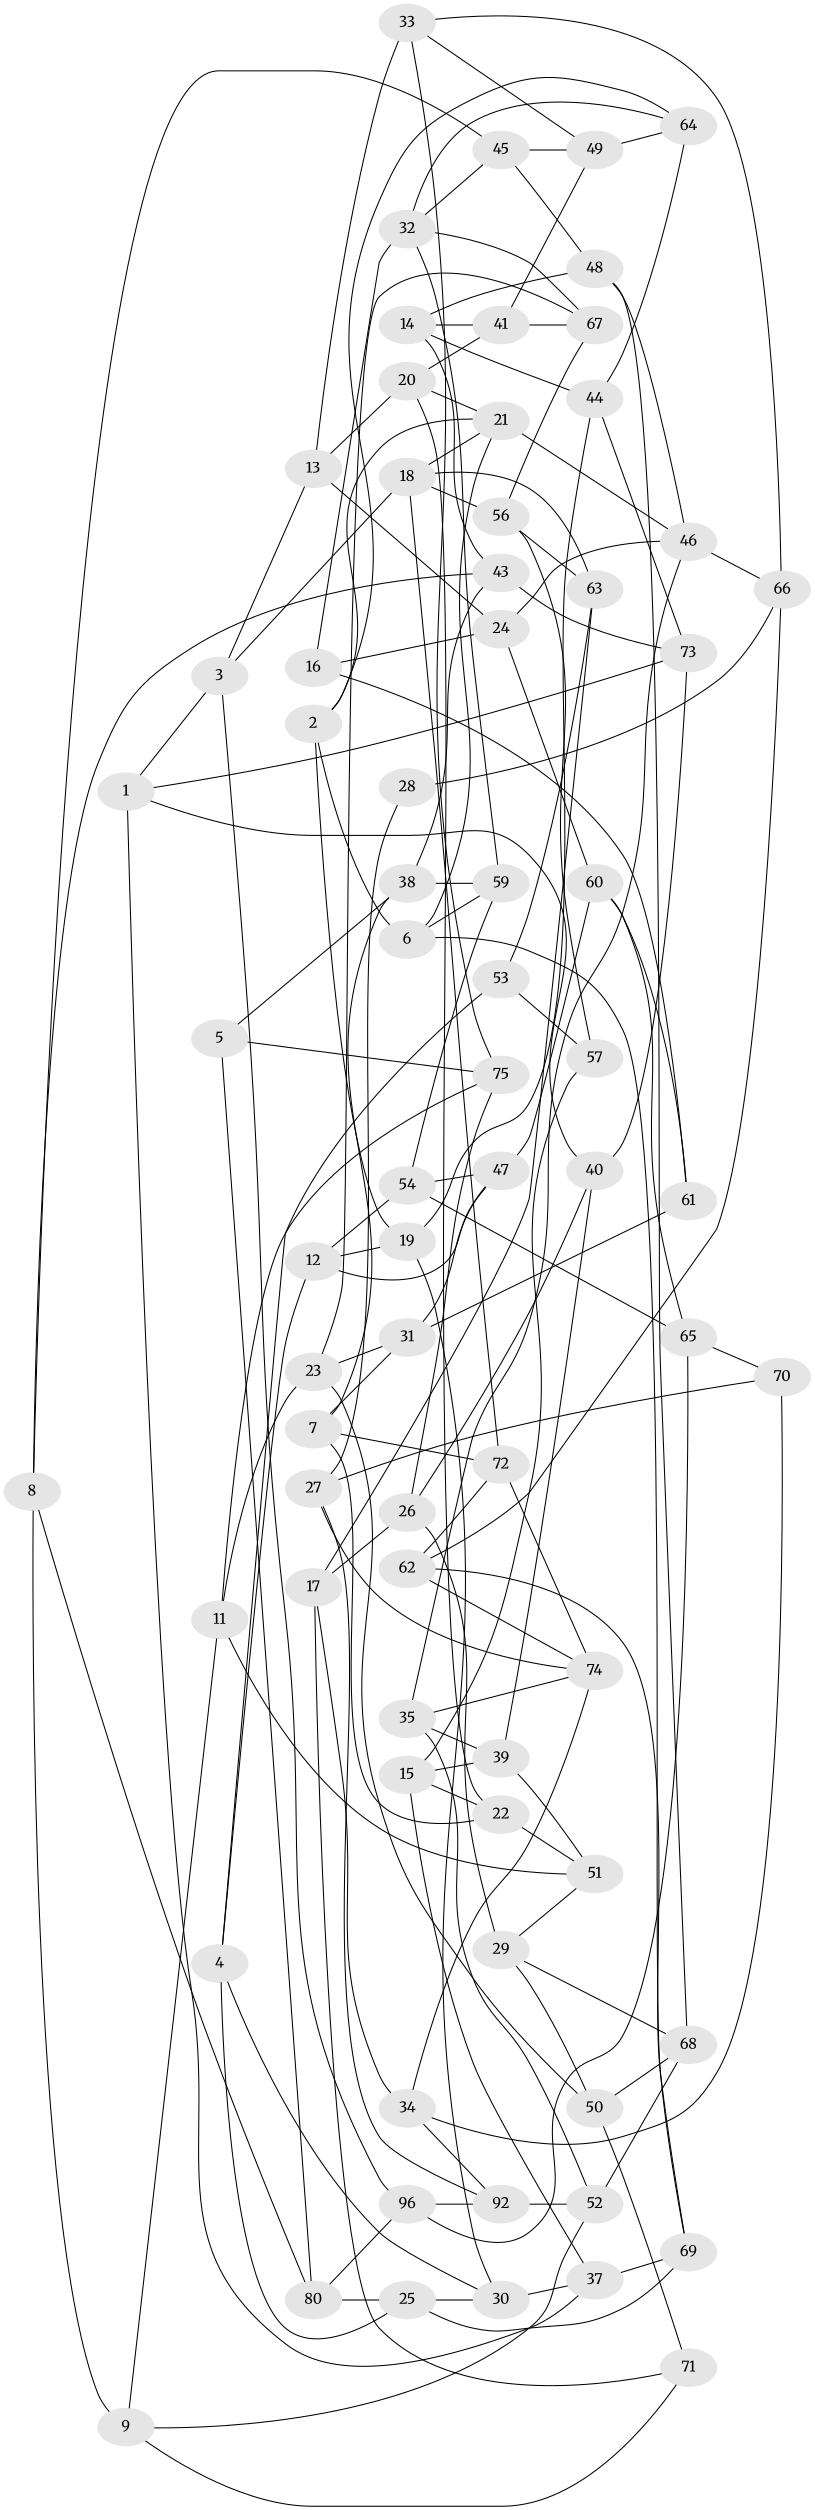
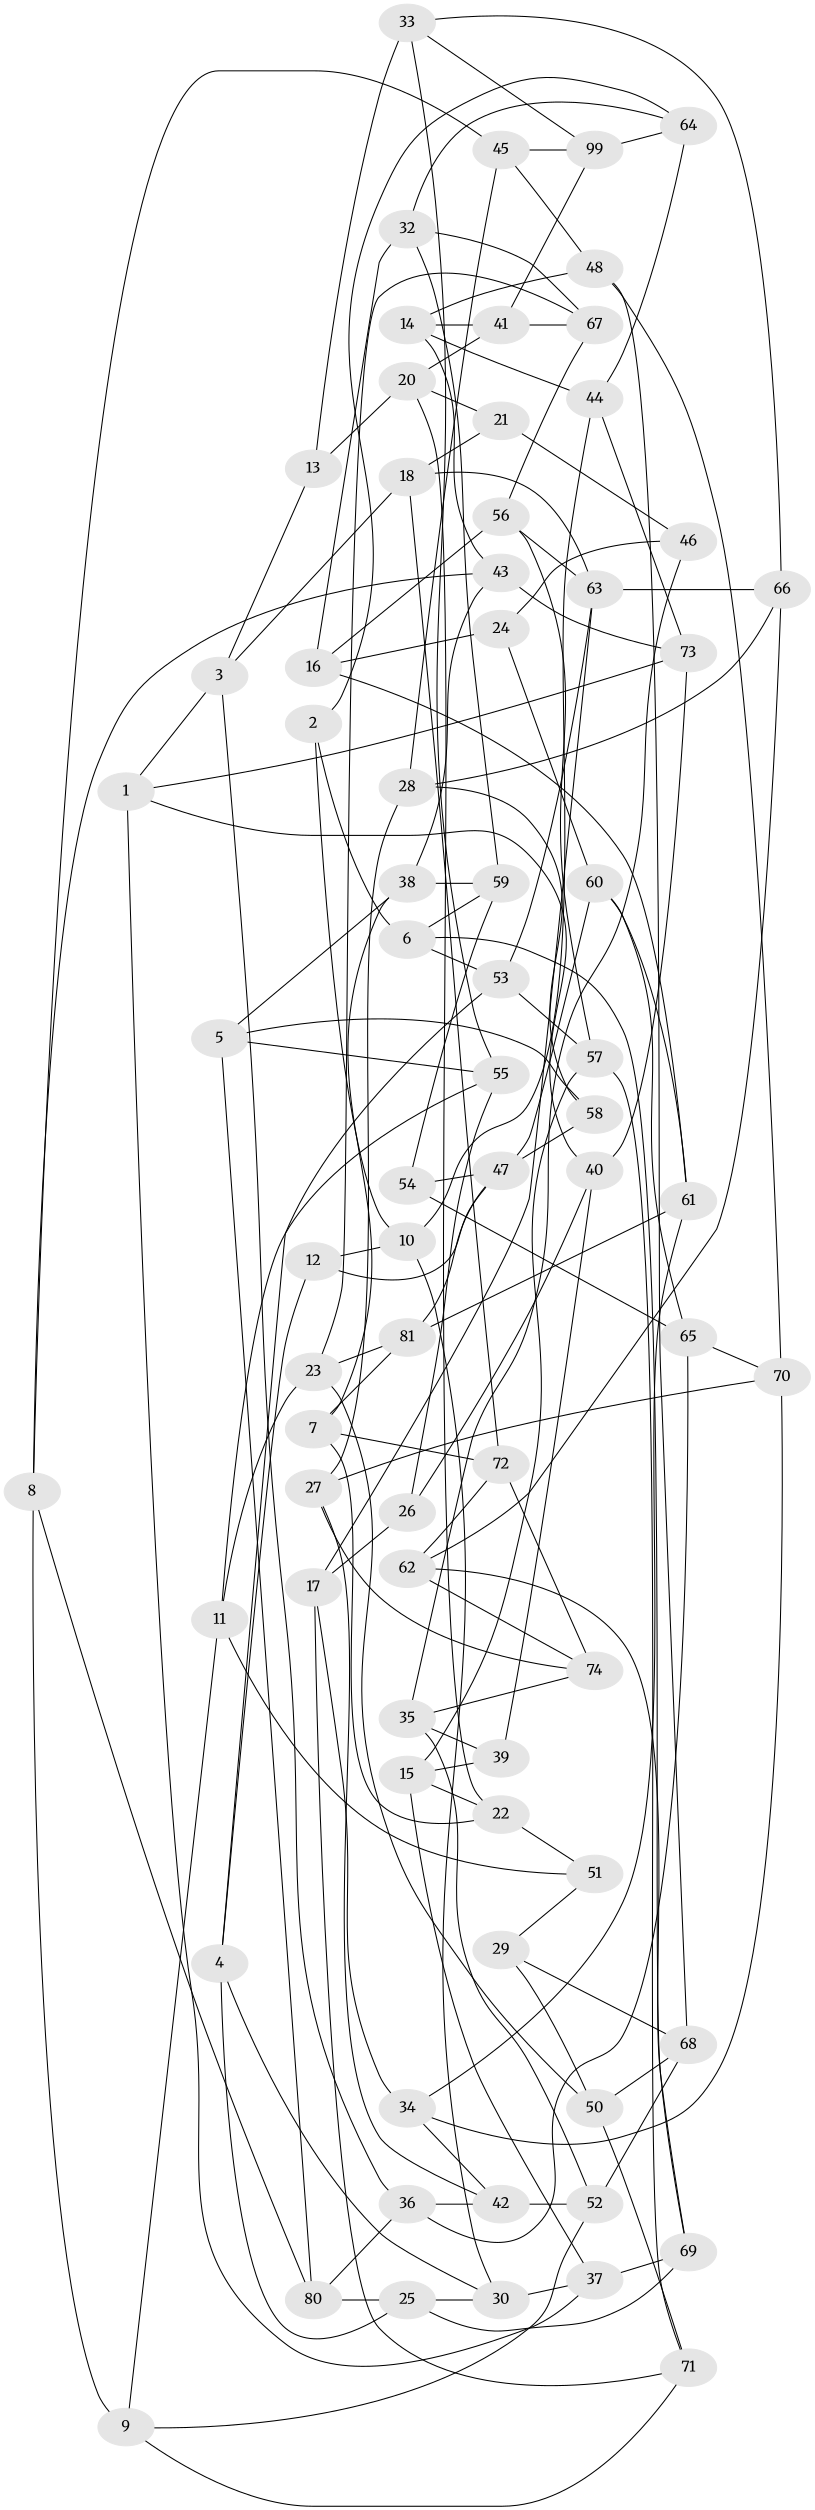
(595, 150) -> (595, 150)
(454, 190) -> (461, 378)
(656, 400) -> (753, 807)
(454, 497) -> (407, 592)
(348, 528) -> none
(407, 549) -> none
(735, 566) -> (689, 590)
(465, 684) -> (454, 959)
(501, 1075) -> (501, 1075)
none -> (595, 1115)
(360, 1224) -> none
(407, 1242) -> (407, 1242)
(407, 1338) -> (407, 1338)
none -> (653, 1710)
(466, 1789) -> none
(551, 1814) -> none
(496, 1888) -> (643, 1820)
(407, 2204) -> (407, 2204)
(501, 2204) -> (501, 2204)
